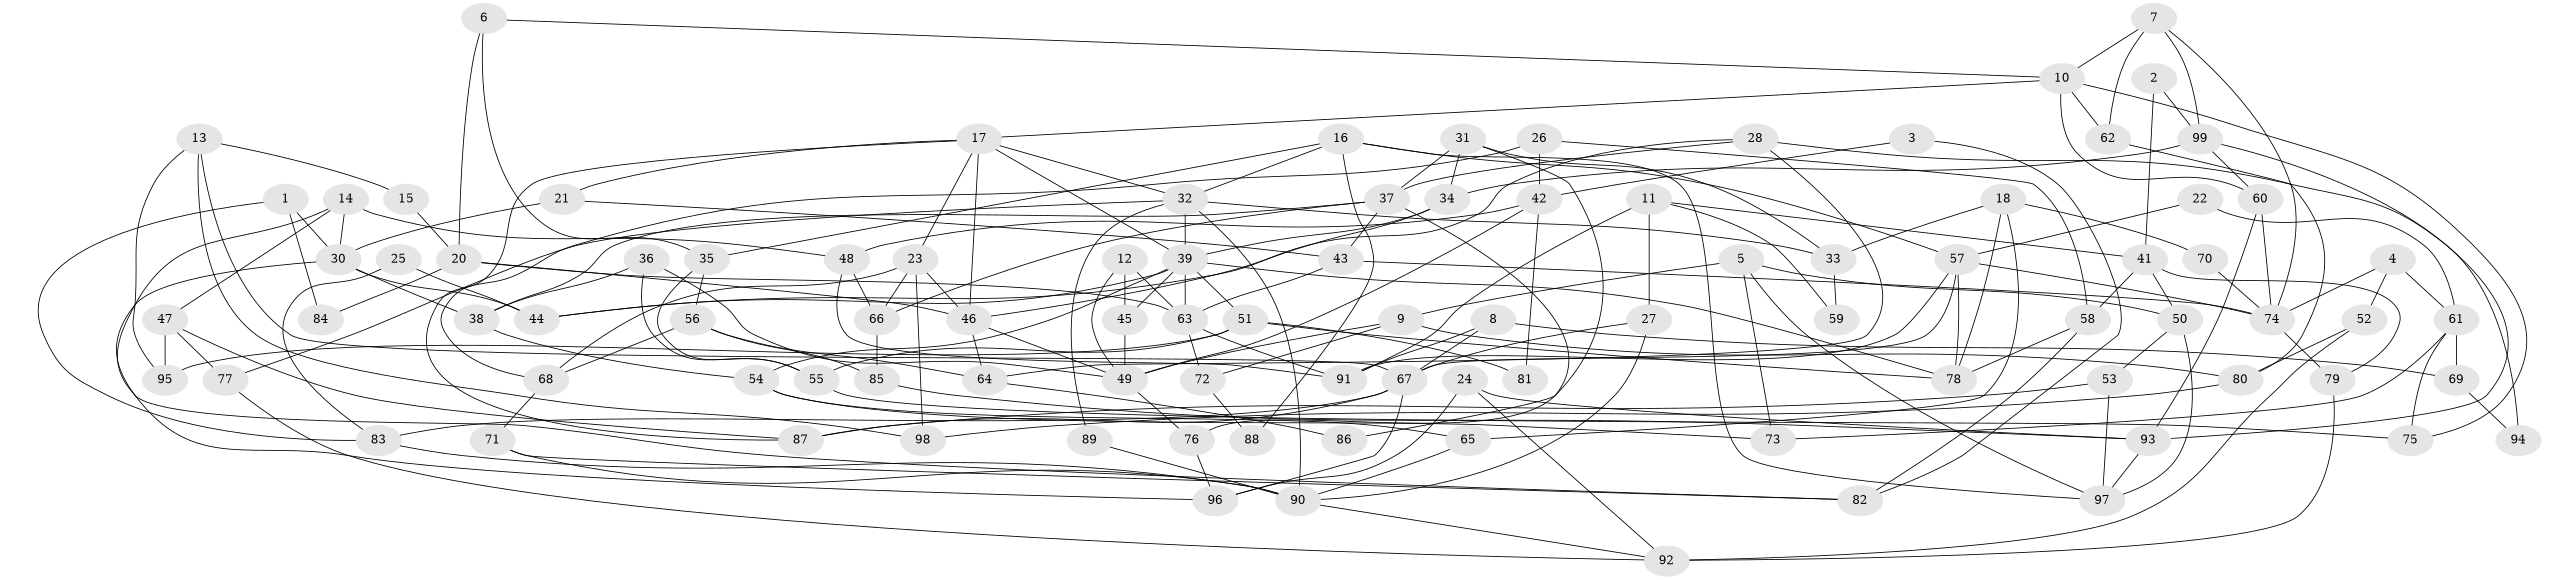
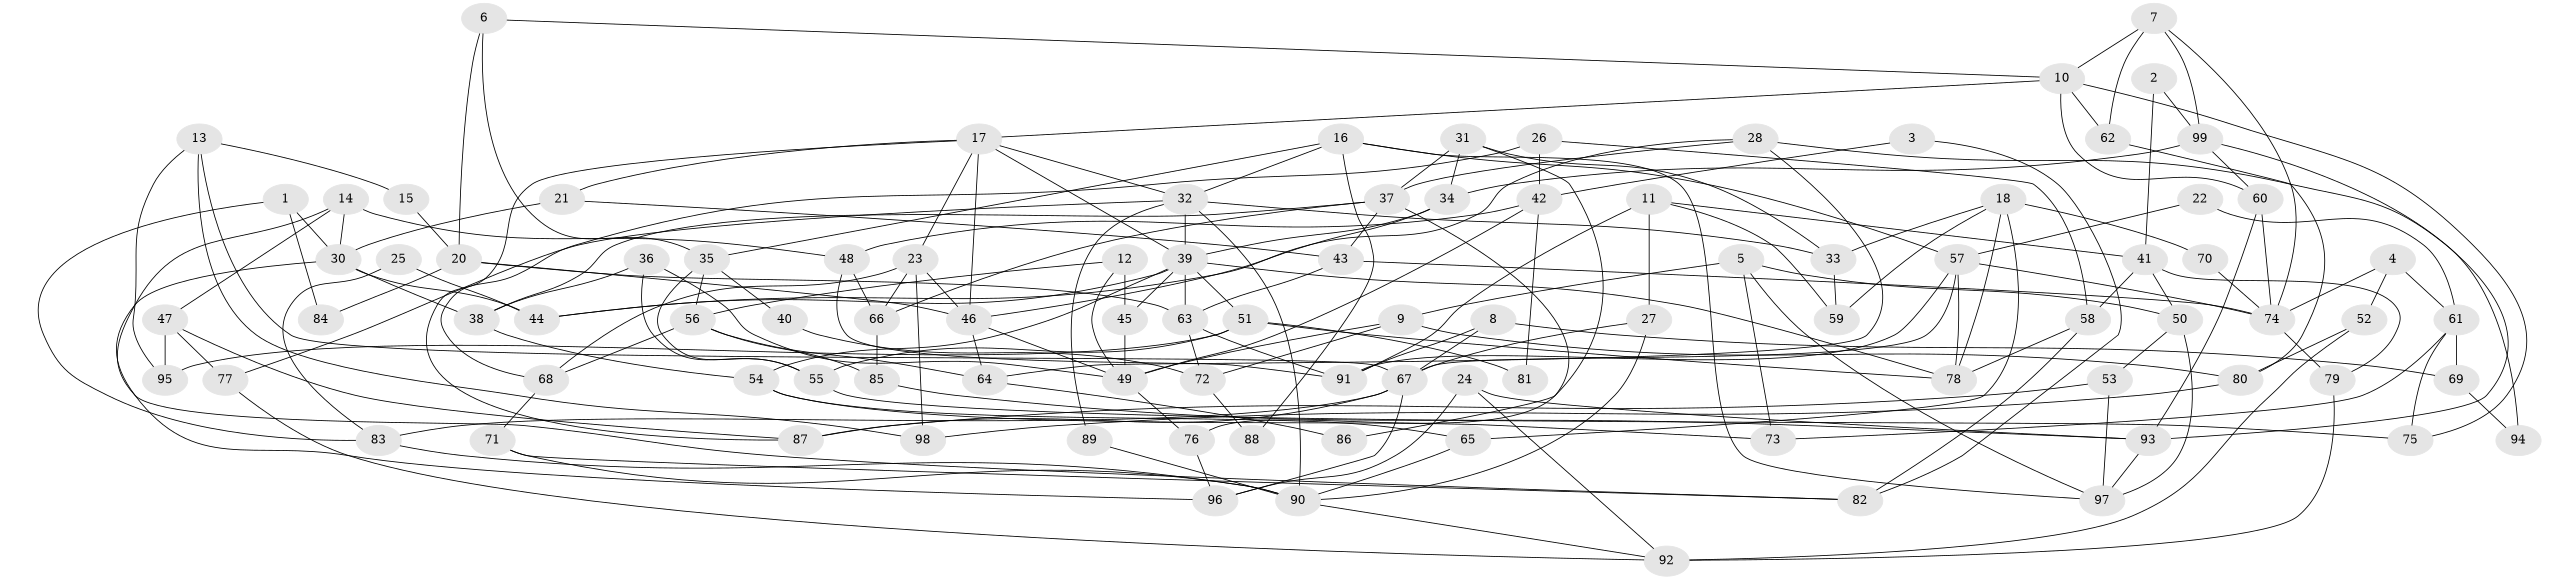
none -> (1915, 254)
(1159, 294) -> (946, 278)
none -> (785, 320)
